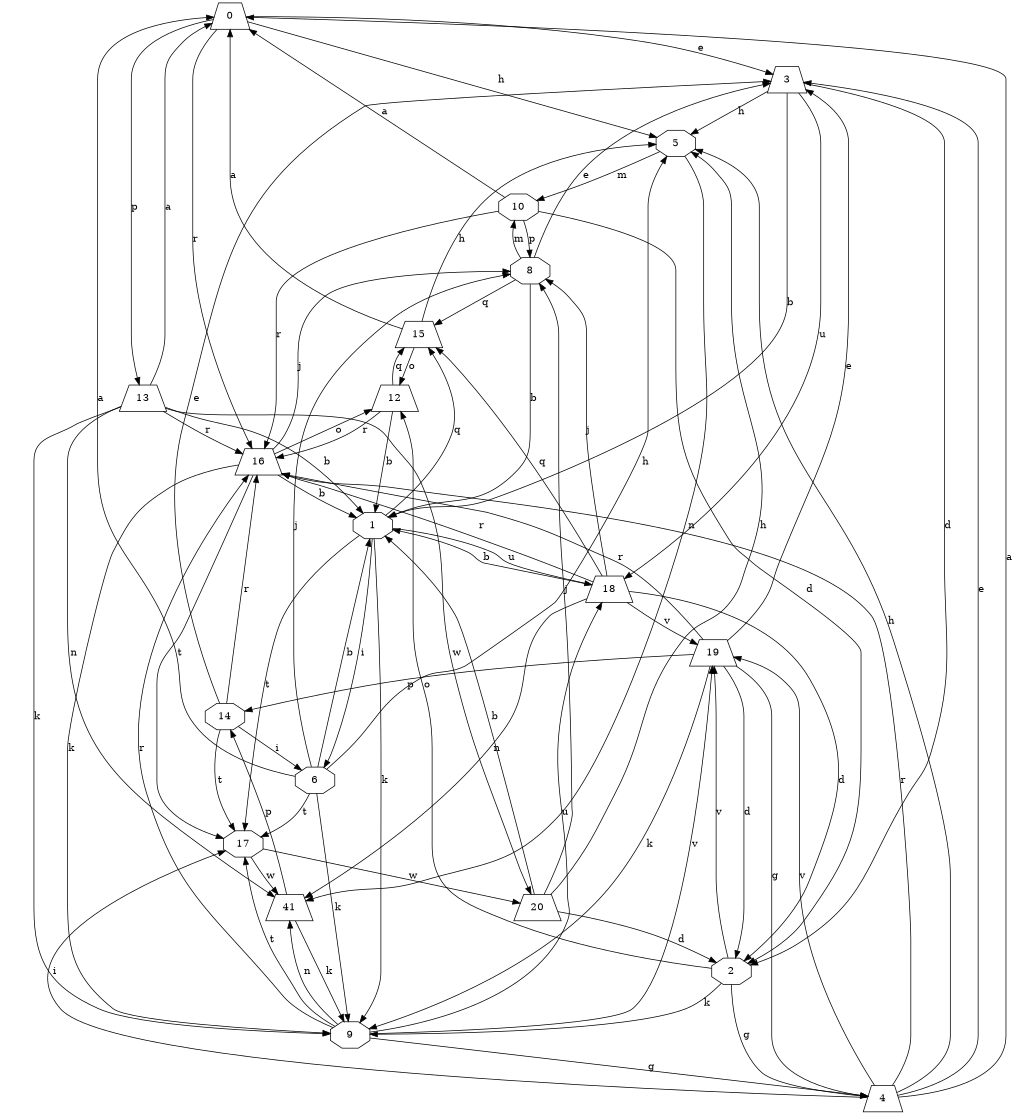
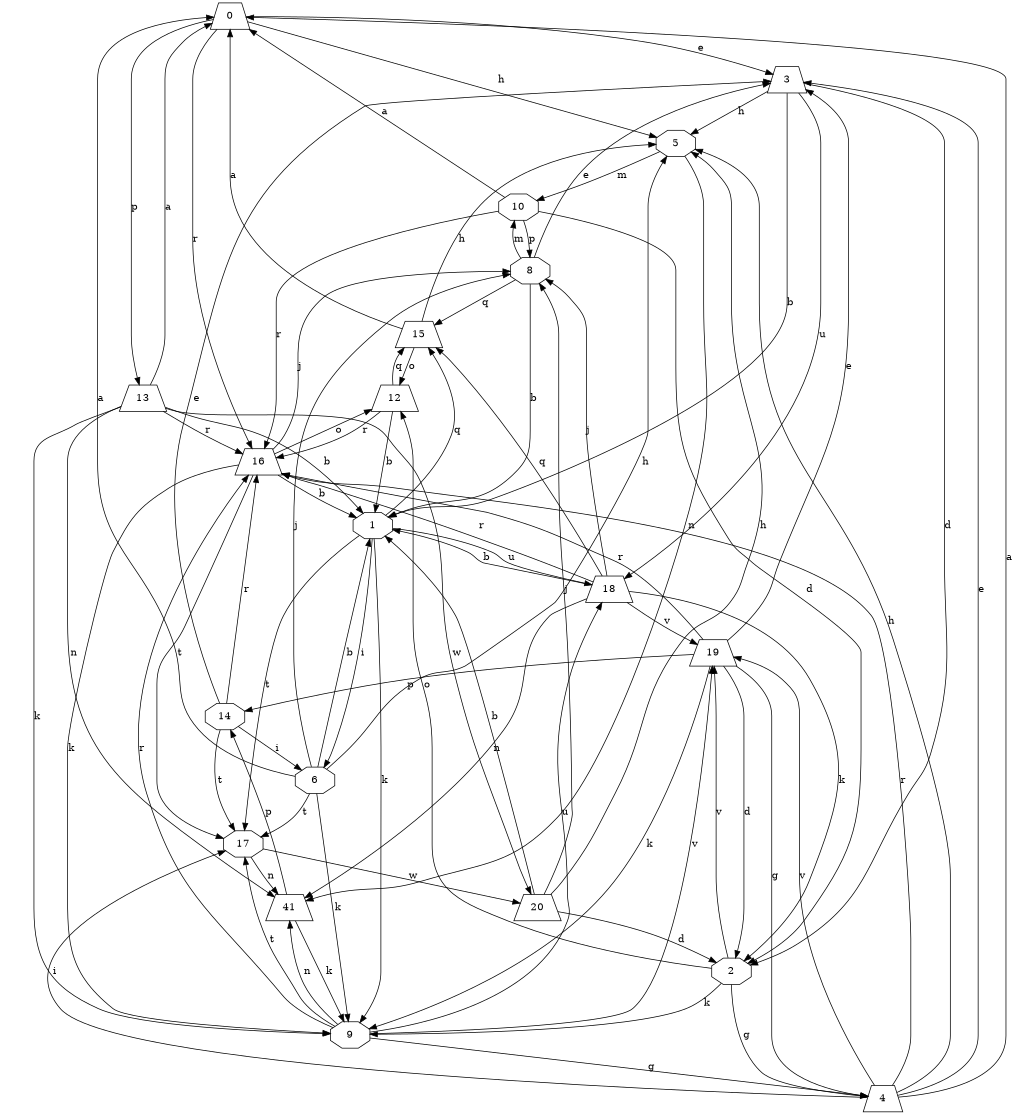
(842, 780) -> (842, 780)
(271, 876) -> (271, 876)
